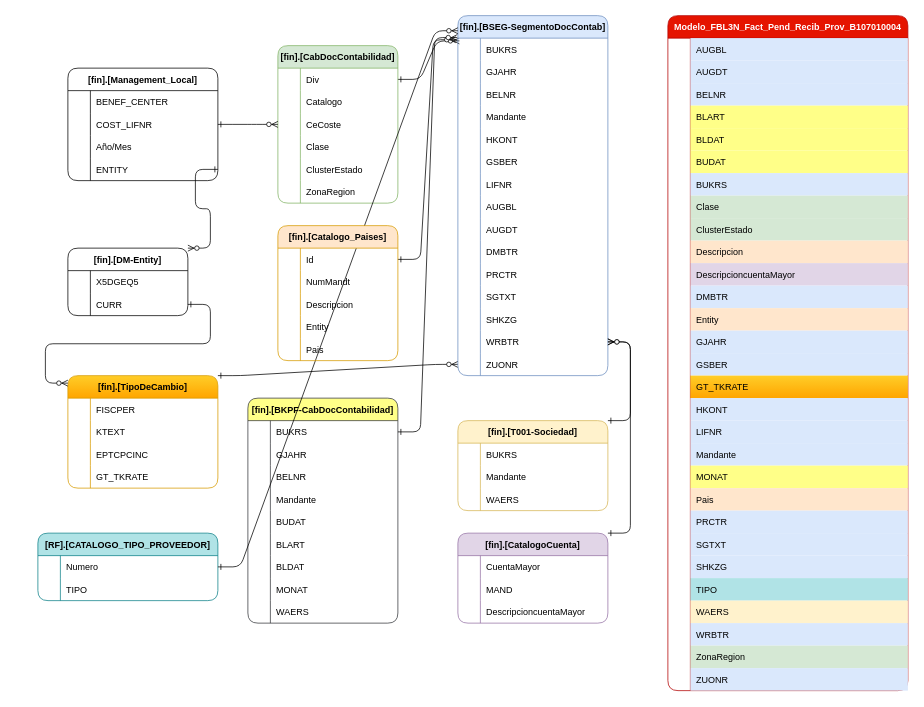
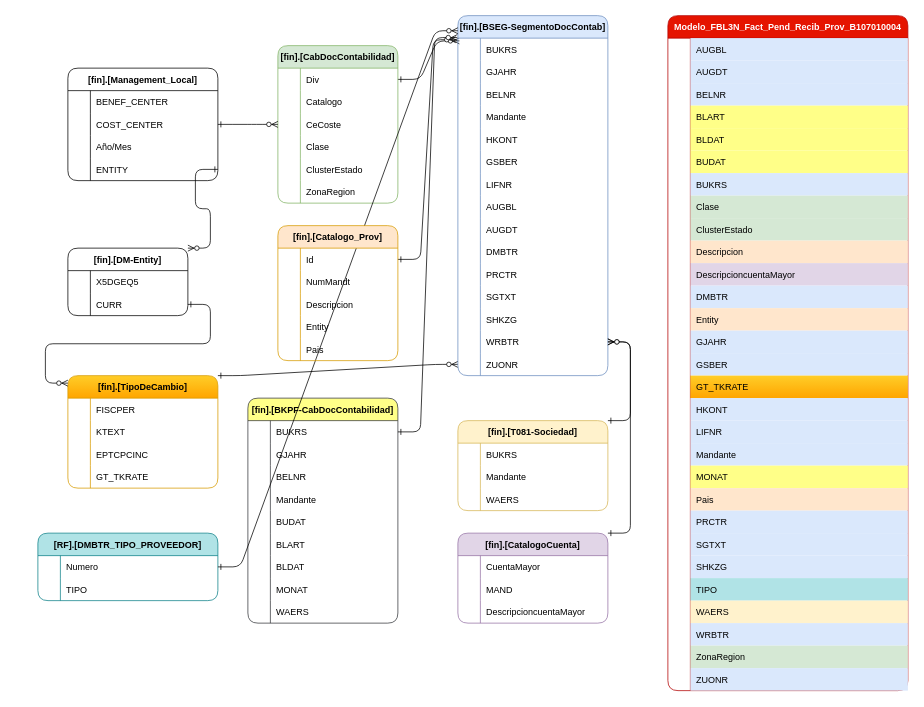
(121, 125) -> (124, 125)
(338, 237) -> (338, 237)
(533, 432) -> (533, 432)
(128, 545) -> (128, 545)
